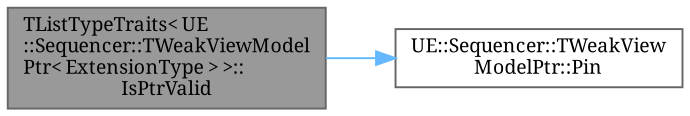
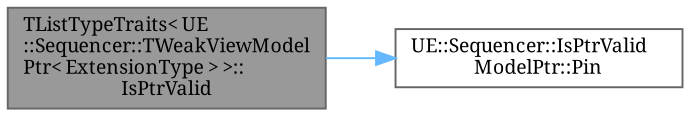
(539, 58) -> (539, 58)
